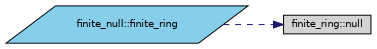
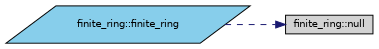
(127, 25) -> (128, 25)
